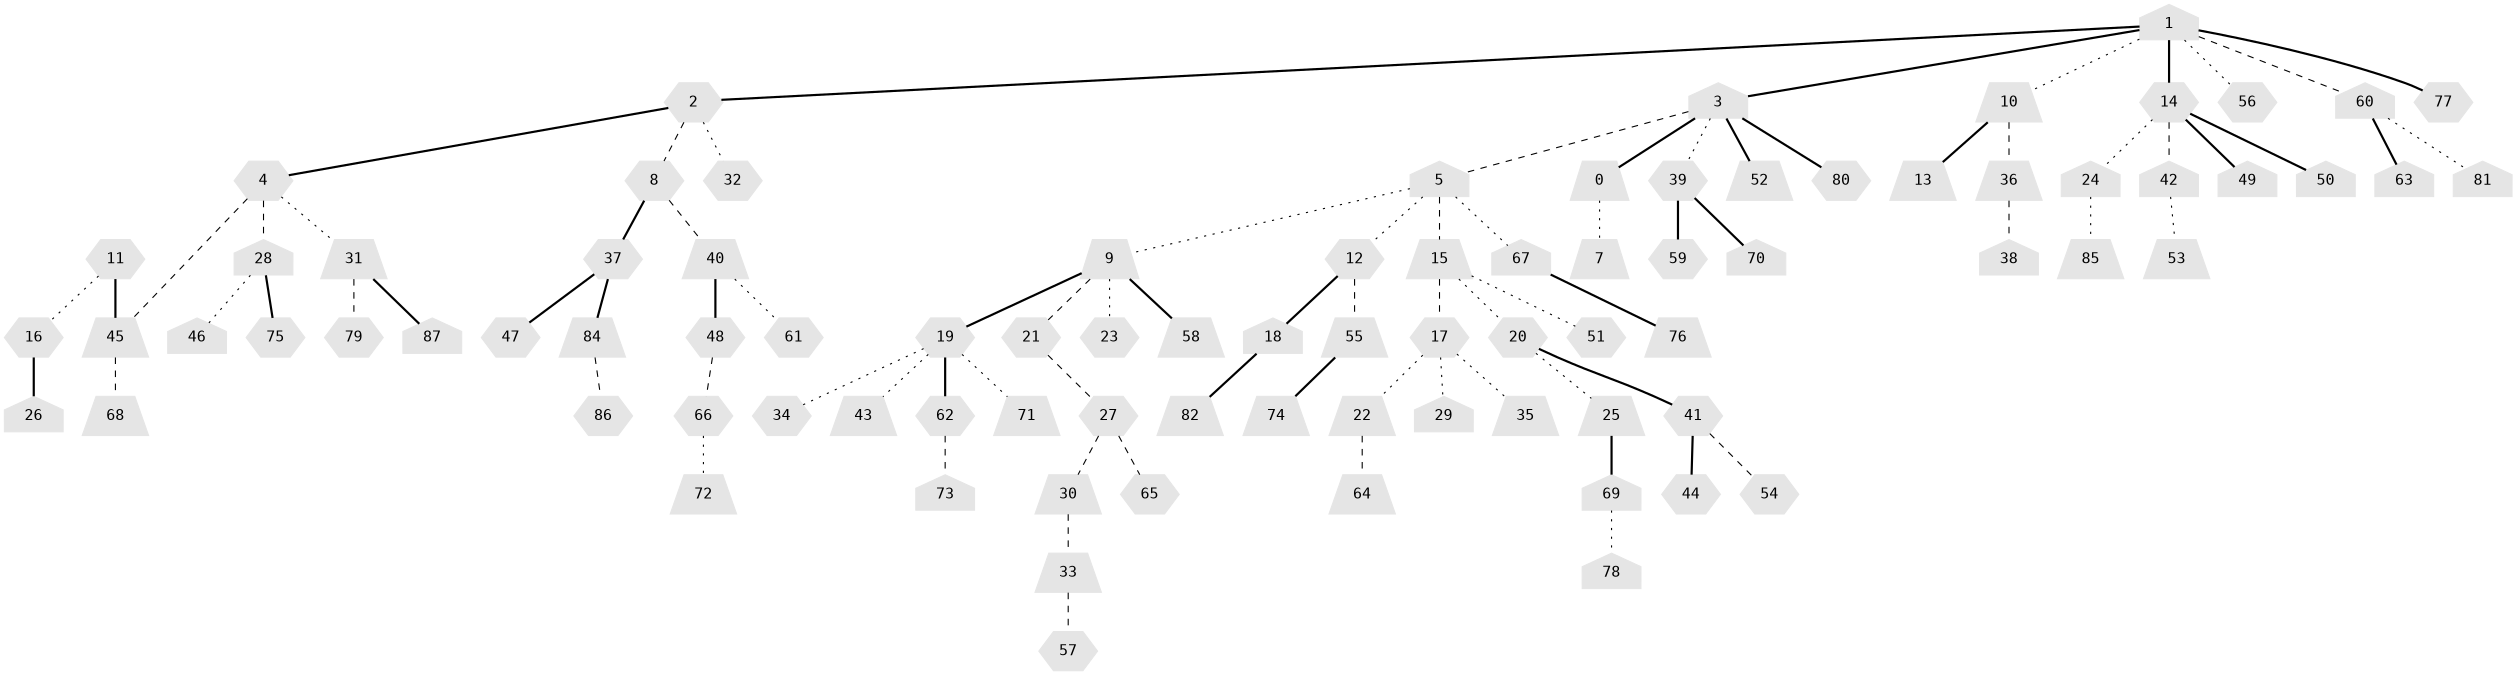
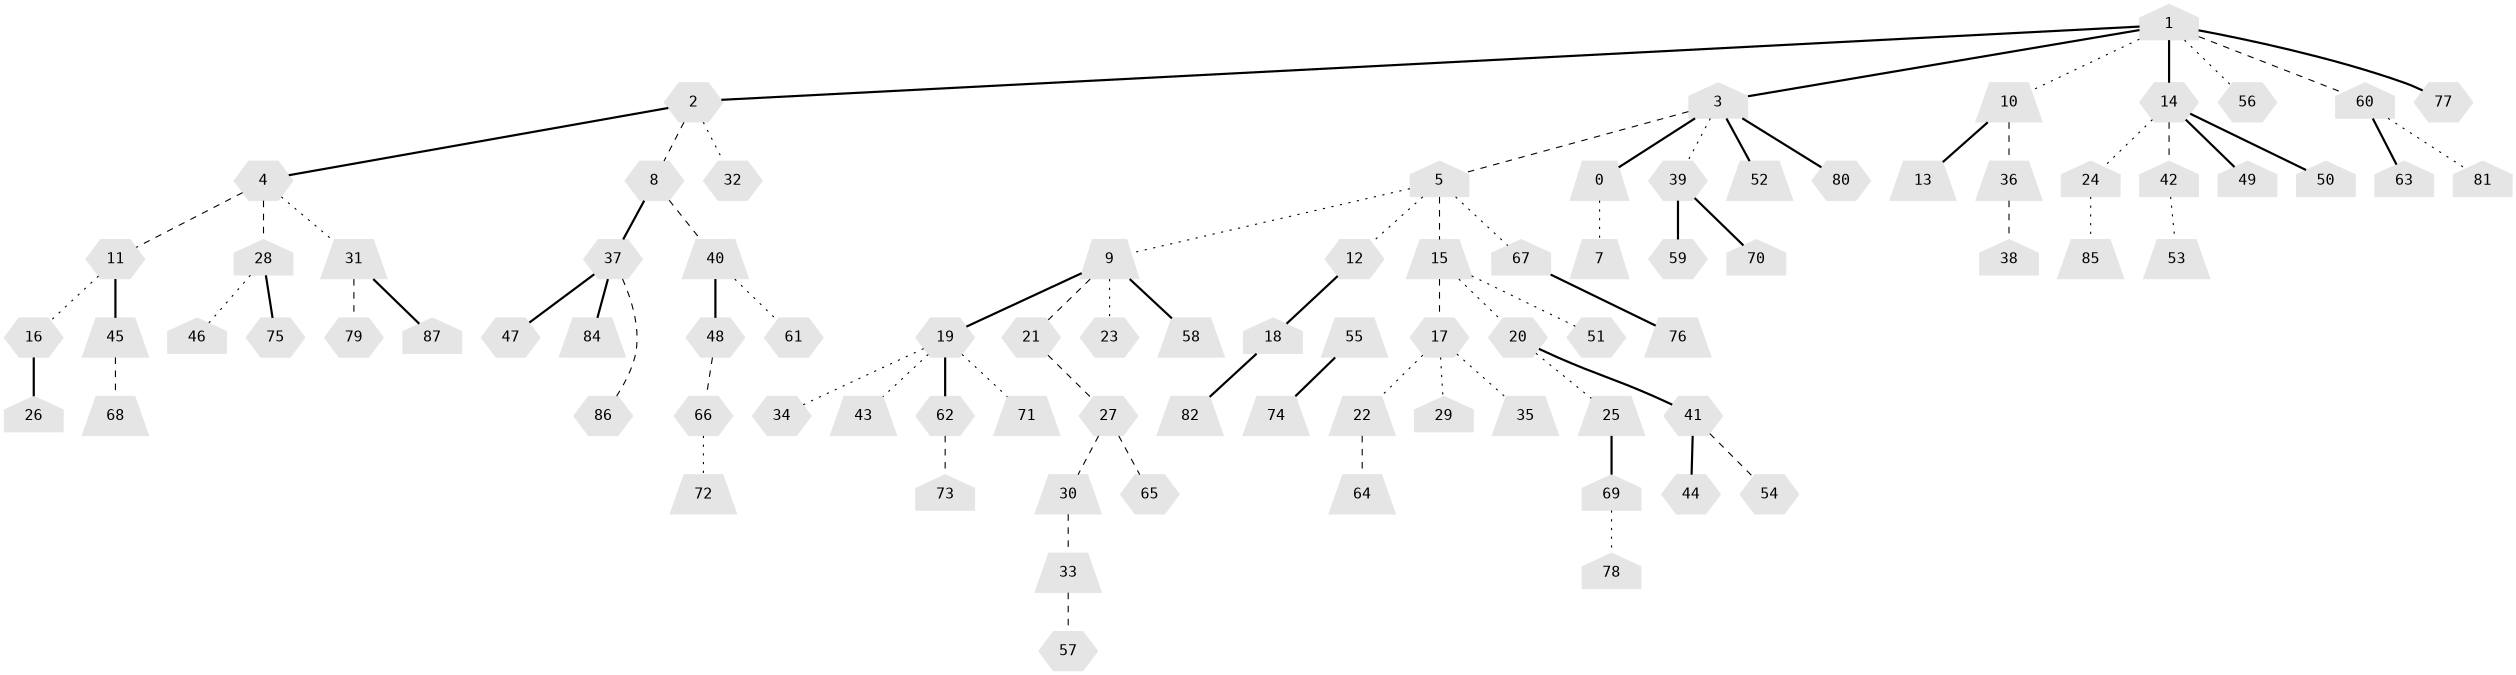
(190, 258) -> (189, 220)
(1355, 298) -> none
(598, 377) -> (637, 339)
